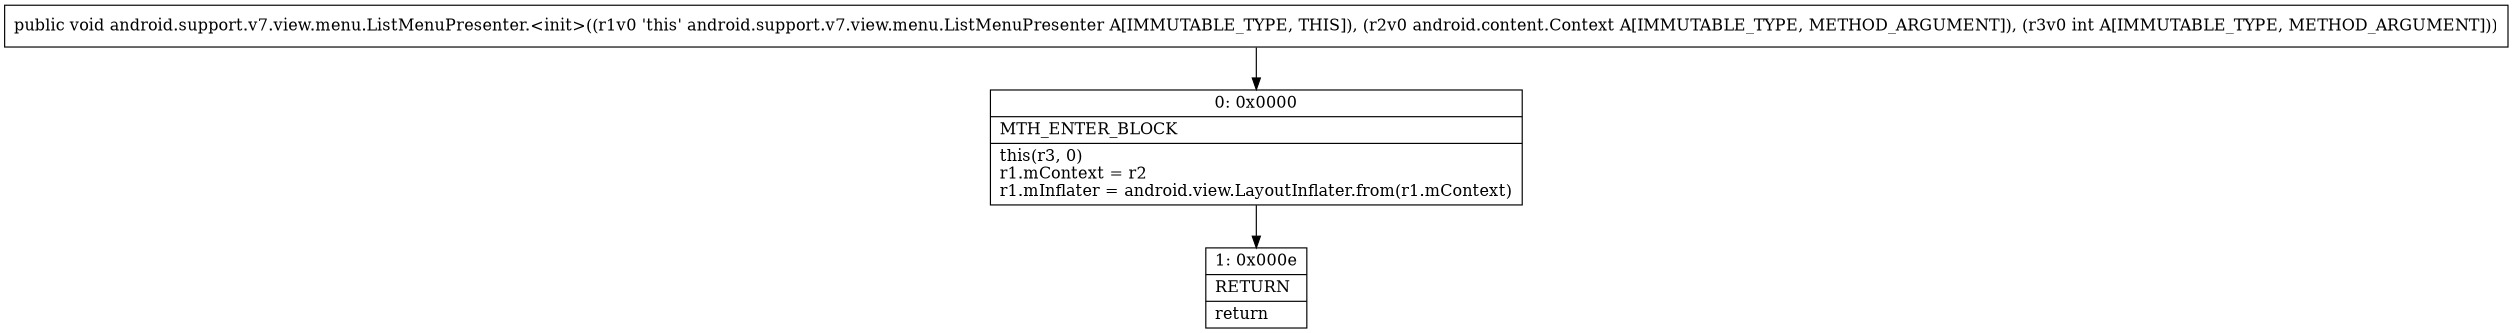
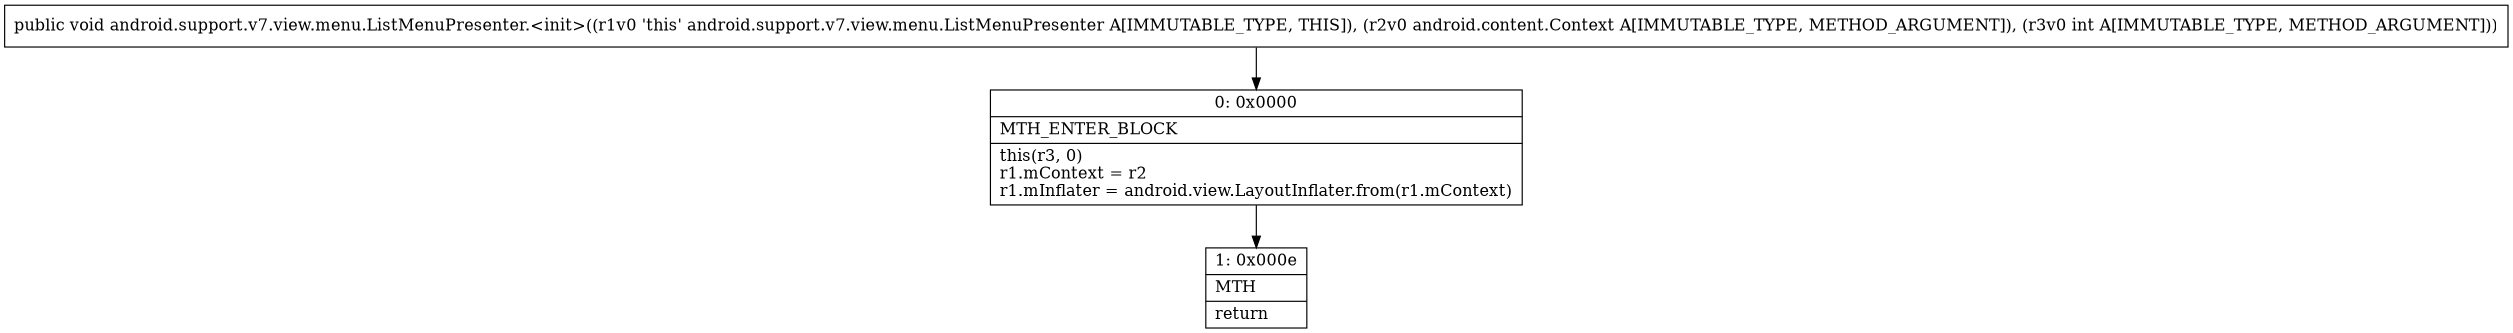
(1253, 287) -> (1236, 287)
